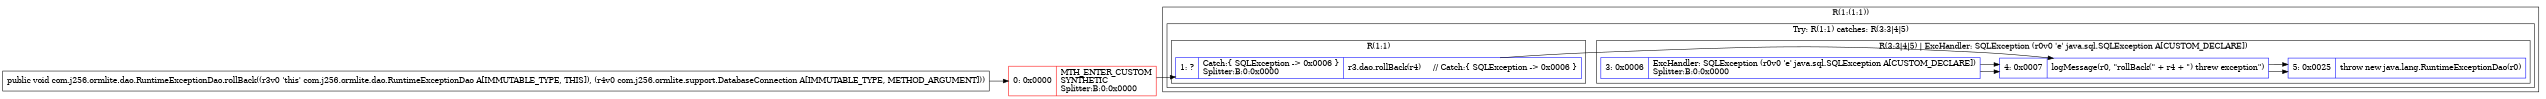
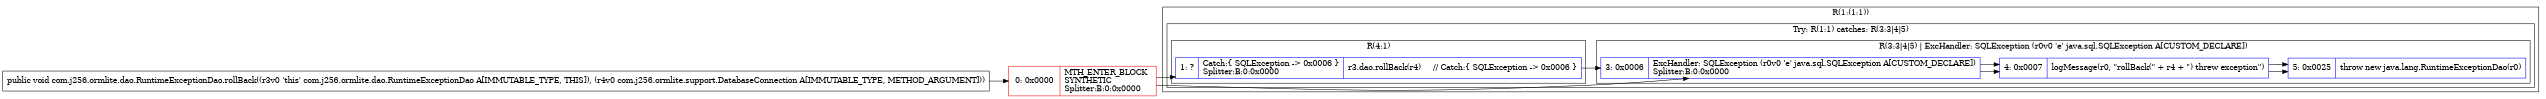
(1379, 47) -> (1379, 47)
(1774, 47) -> (1589, 68)
(1106, 73) -> (1106, 73)
none -> (1420, 90)
